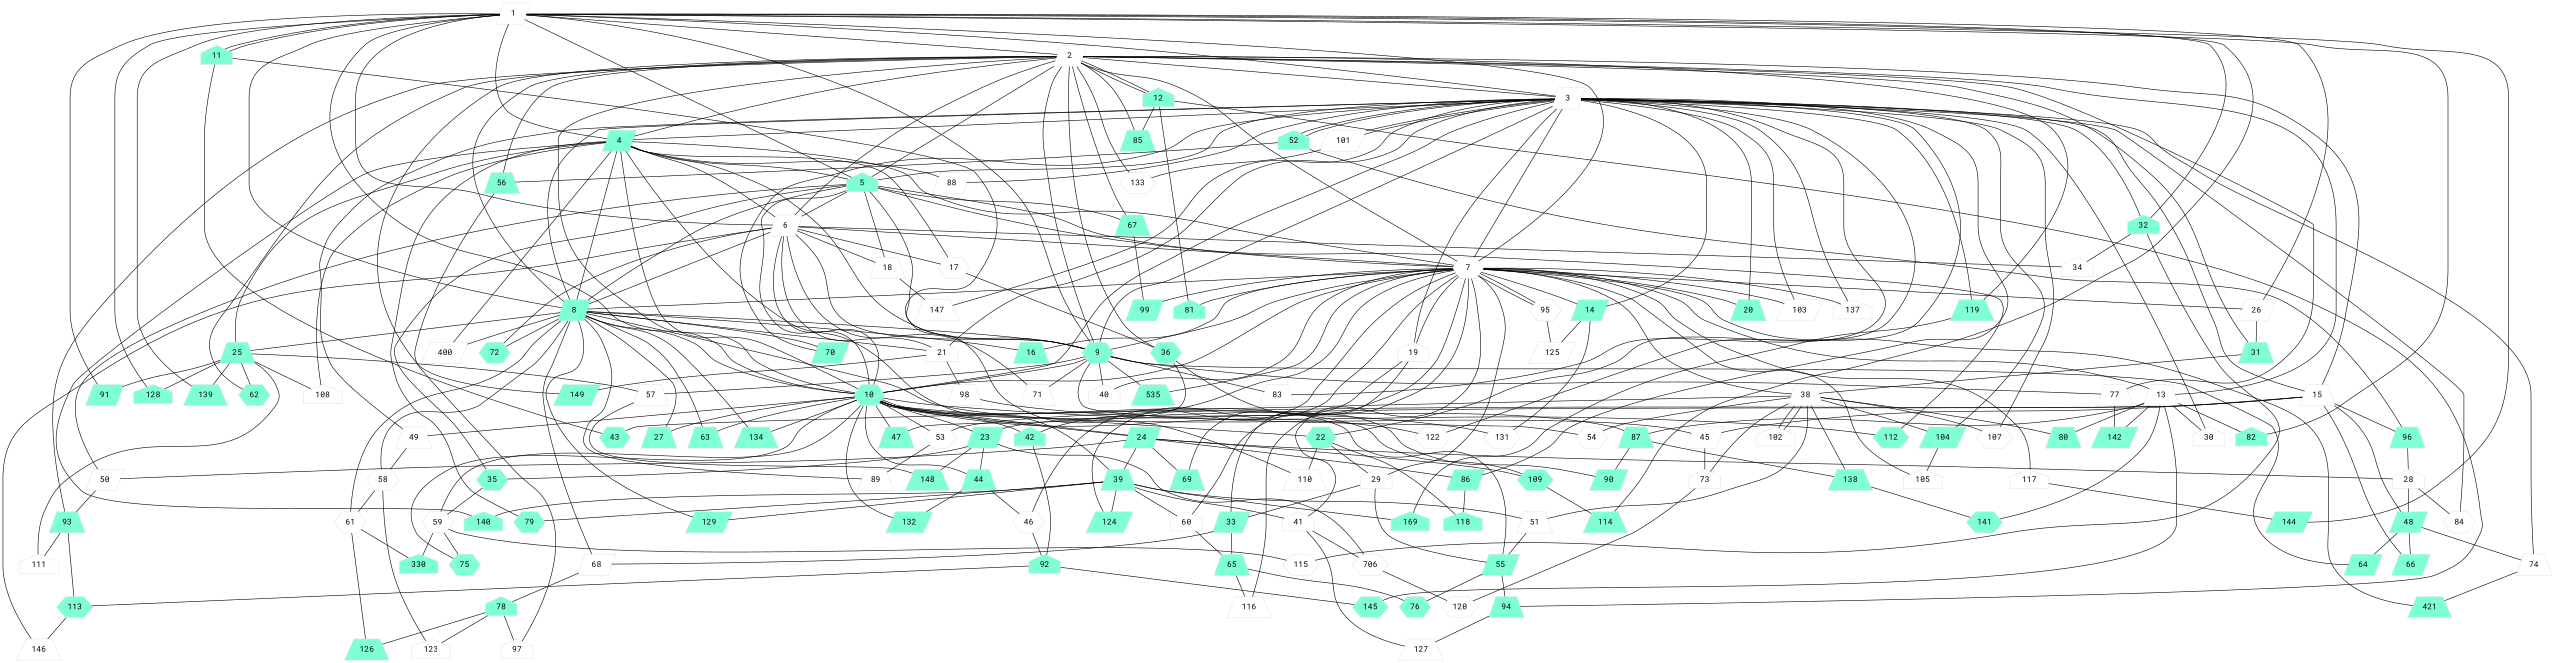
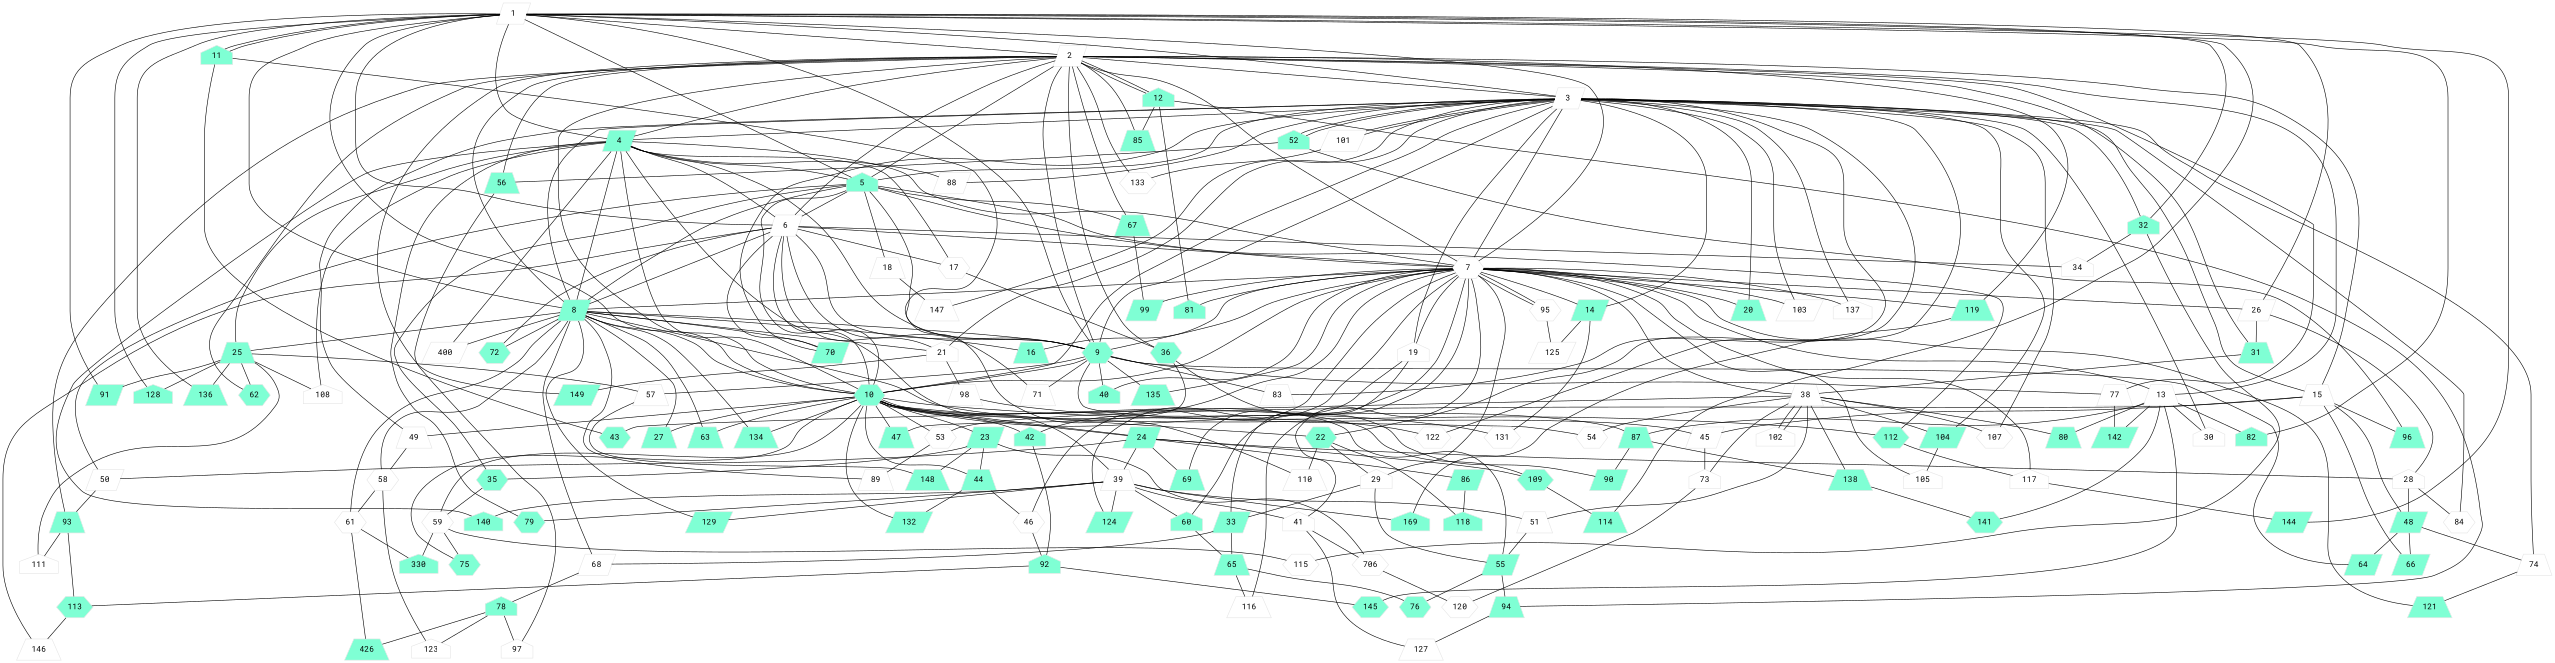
(1835, 116) -> (1731, 287)
(830, 244) -> (729, 312)
(2006, 309) -> none
(206, 395) -> (206, 395)
(1104, 395) -> (1104, 395)
(1153, 395) -> (1153, 395)
(1653, 408) -> none
(2408, 459) -> (2381, 372)
none -> (1958, 462)
(1118, 480) -> (1118, 480)
(1187, 522) -> (1187, 522)
(2430, 607) -> (2430, 607)
(367, 650) -> (367, 650)
